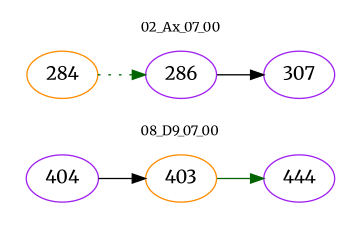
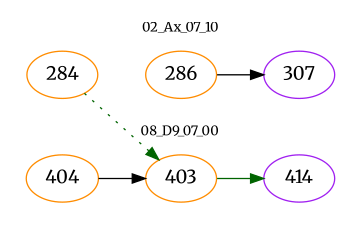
(181, 28) -> (181, 28)
(115, 75) -> (123, 128)
(181, 75) -> (181, 75)
(62, 178) -> (62, 178)
(299, 178) -> (299, 178)
